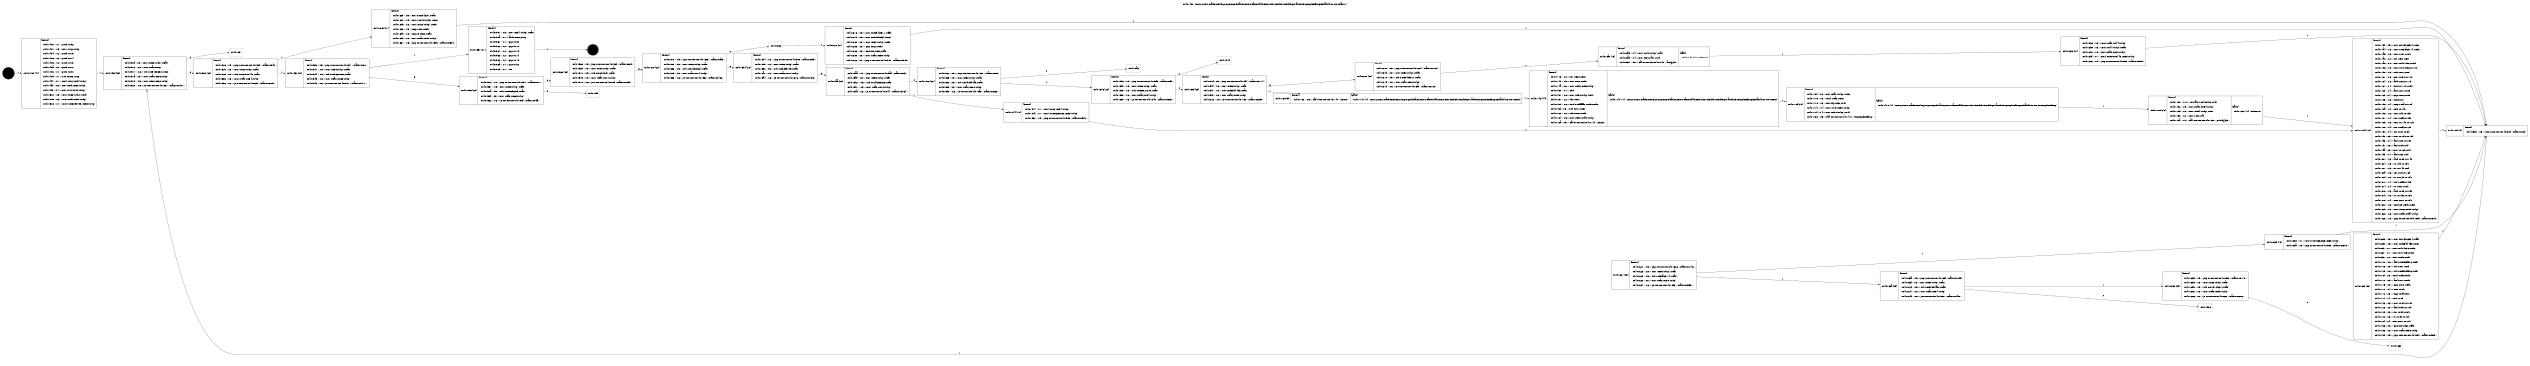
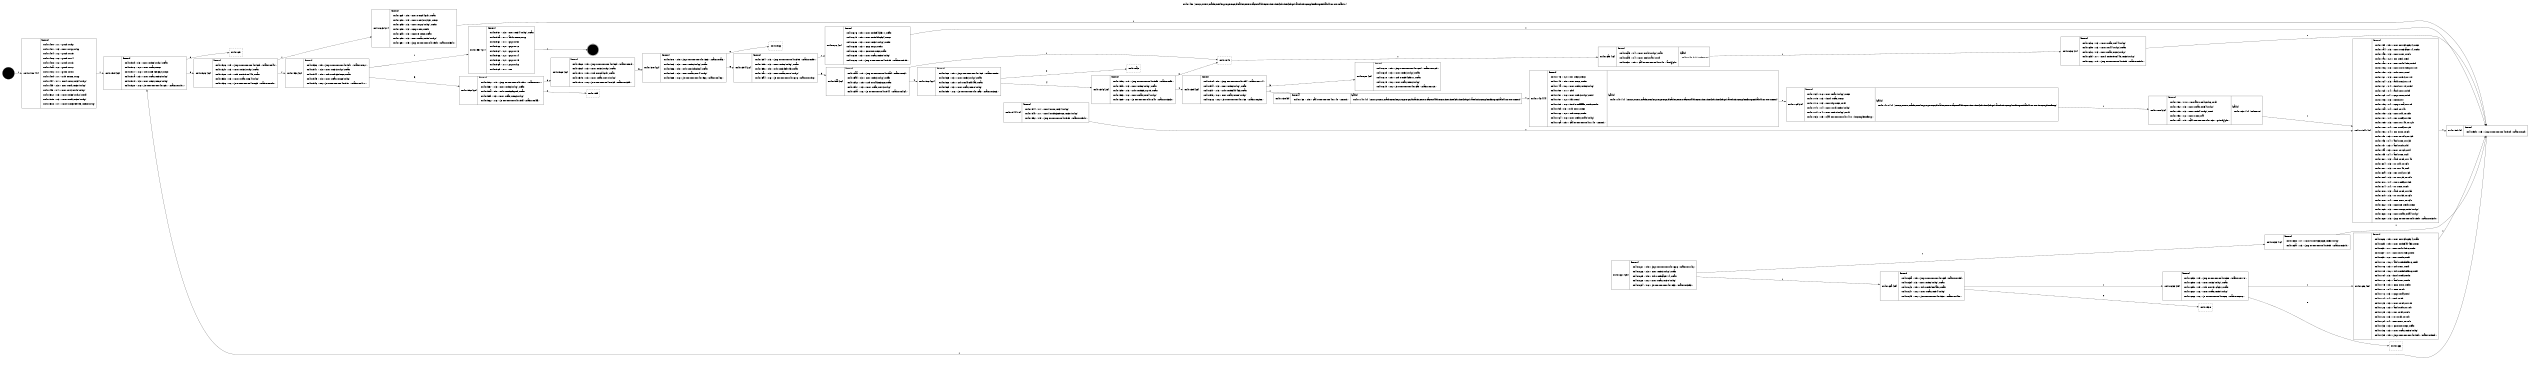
(803, 46) -> (821, 57)
(1518, 67) -> (1414, 59)
(955, 104) -> (1062, 55)
none -> (2300, 286)
